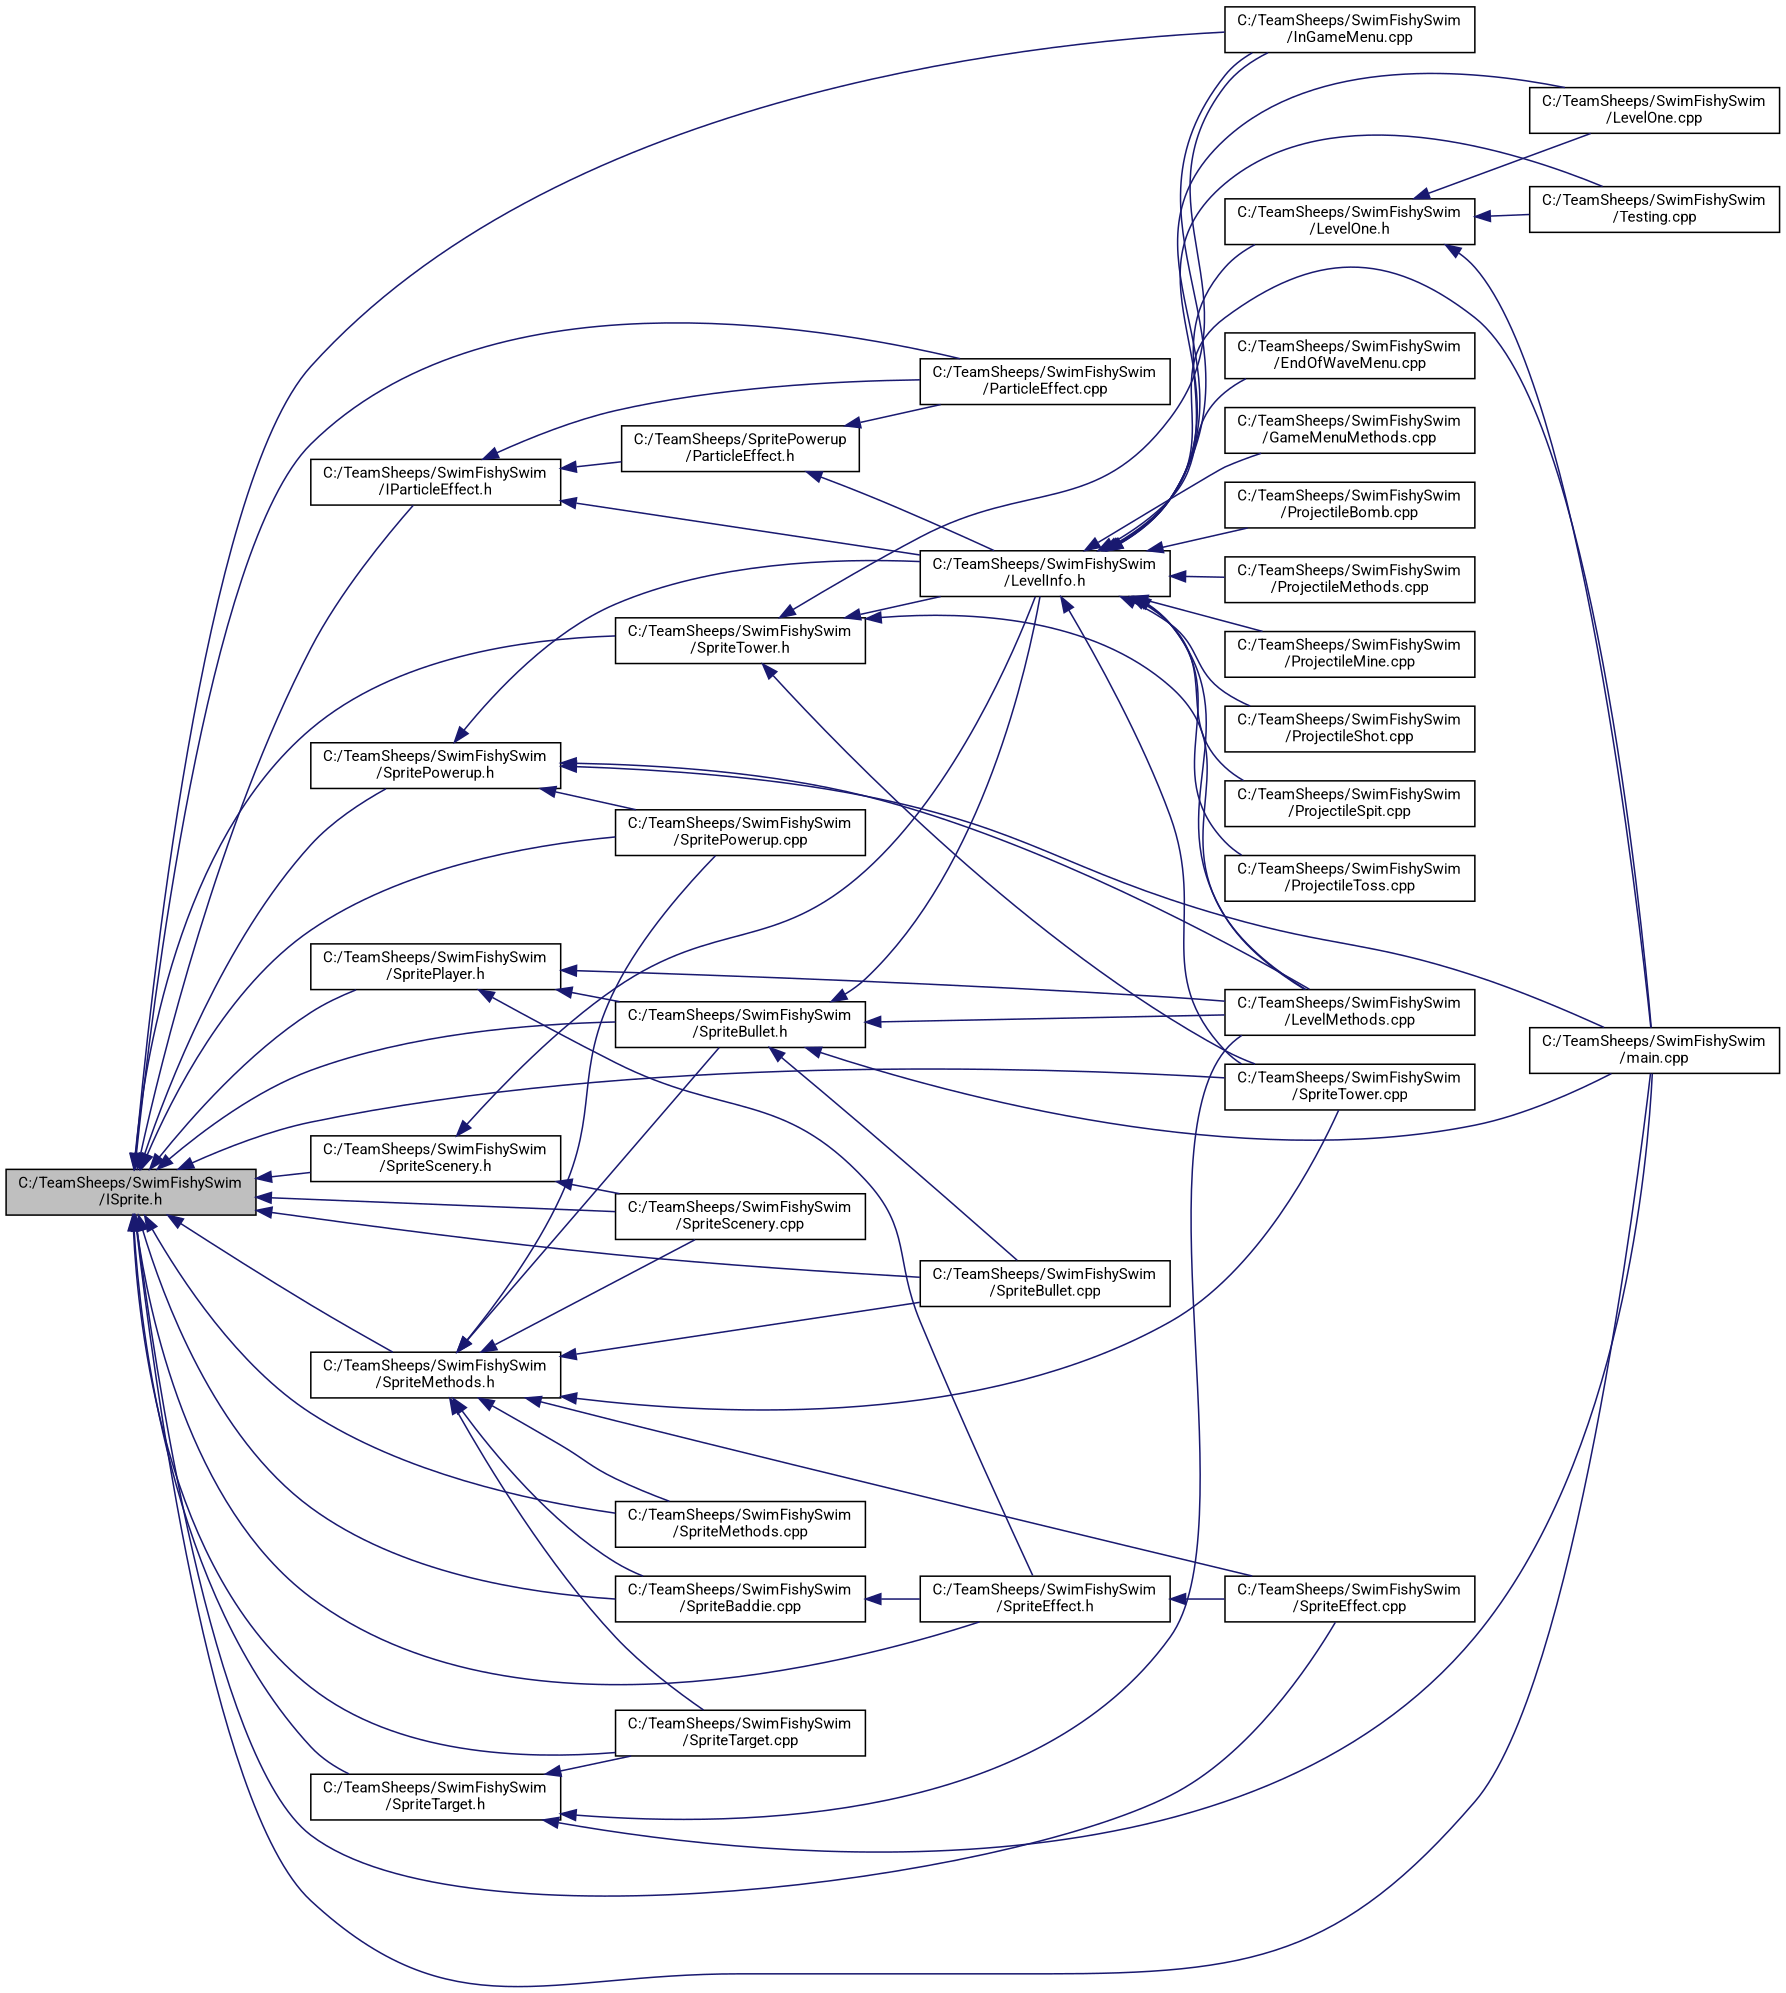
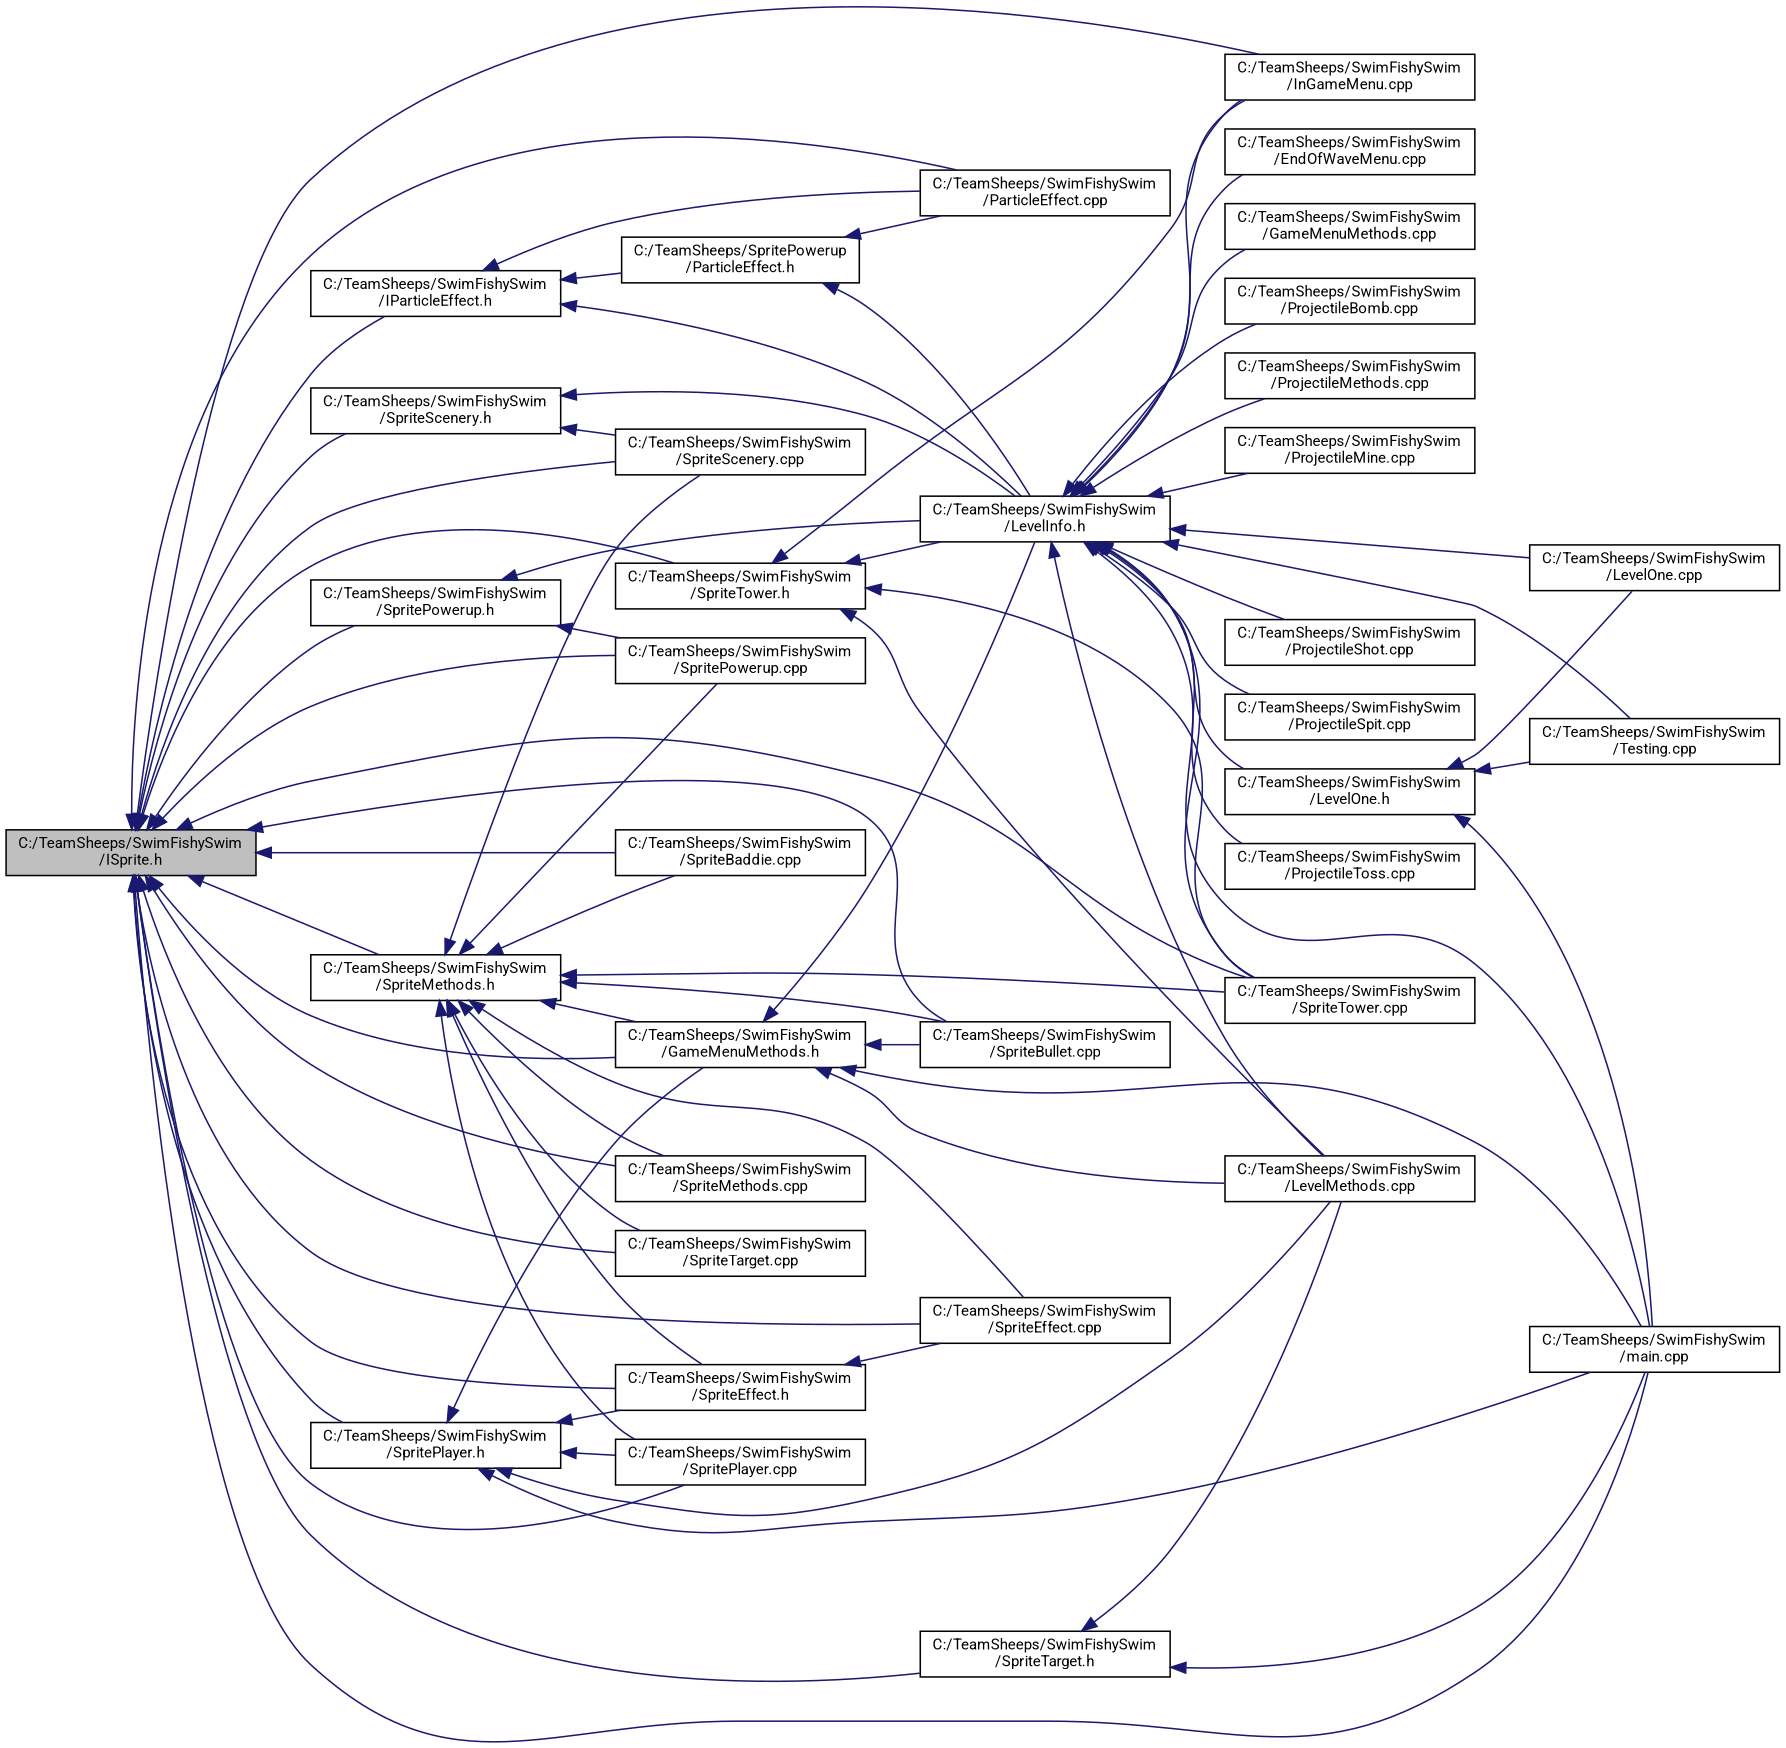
(1145, 891) -> (1046, 1512)
(1138, 899) -> none
(740, 1025) -> (740, 1045)
none -> (740, 1462)
(900, 1599) -> (554, 1207)
(596, 1763) -> none
